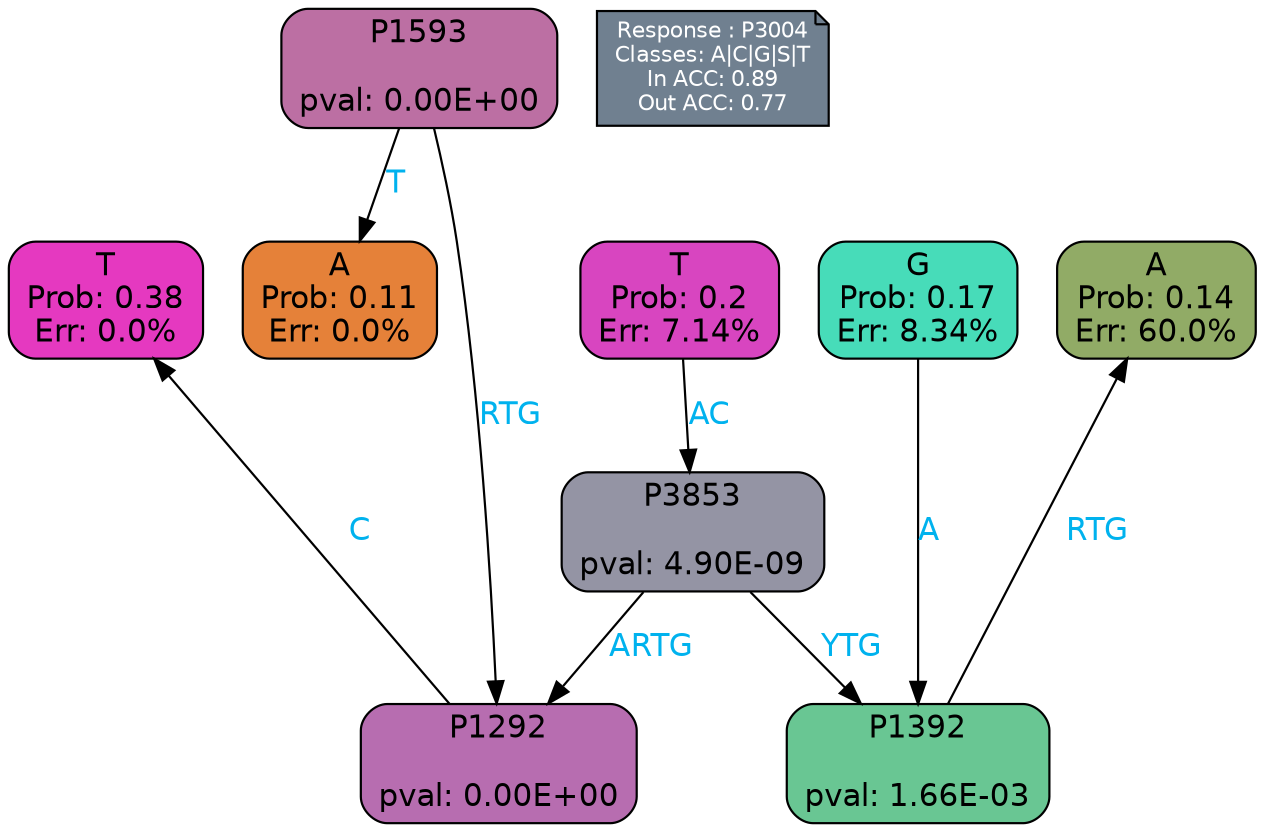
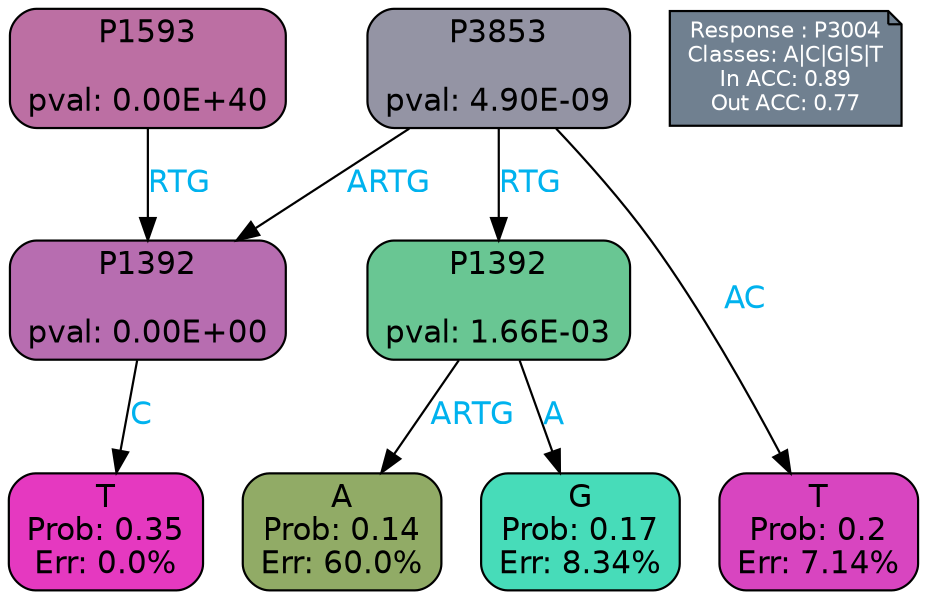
(419, 68) -> (148, 68)
(106, 300) -> (106, 532)
(340, 300) -> none
(686, 405) -> (680, 283)
(918, 520) -> (536, 406)
(1097, 532) -> (472, 416)
(852, 648) -> (530, 184)
(499, 764) -> (148, 300)
